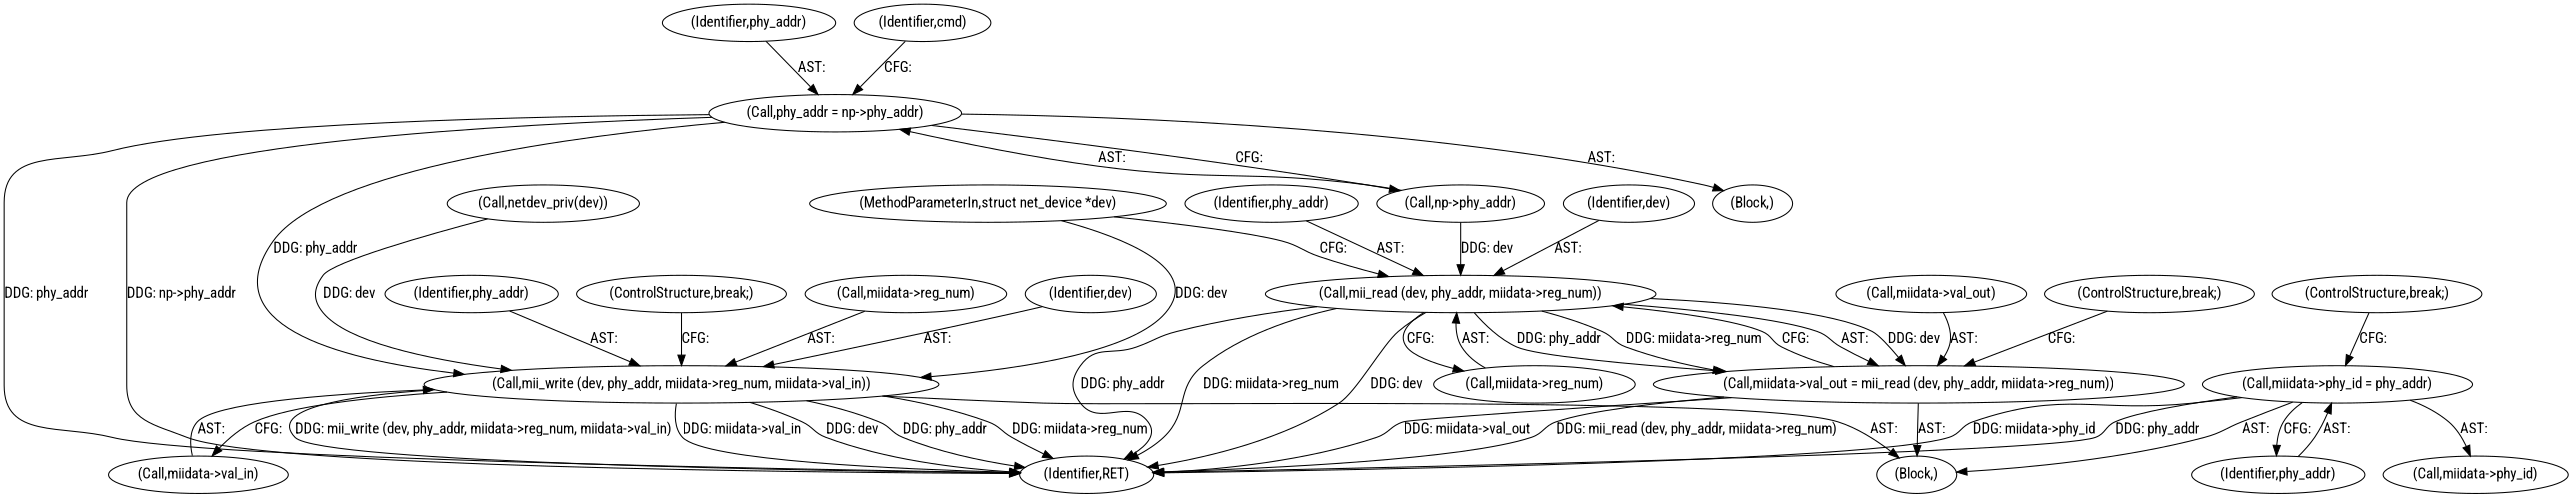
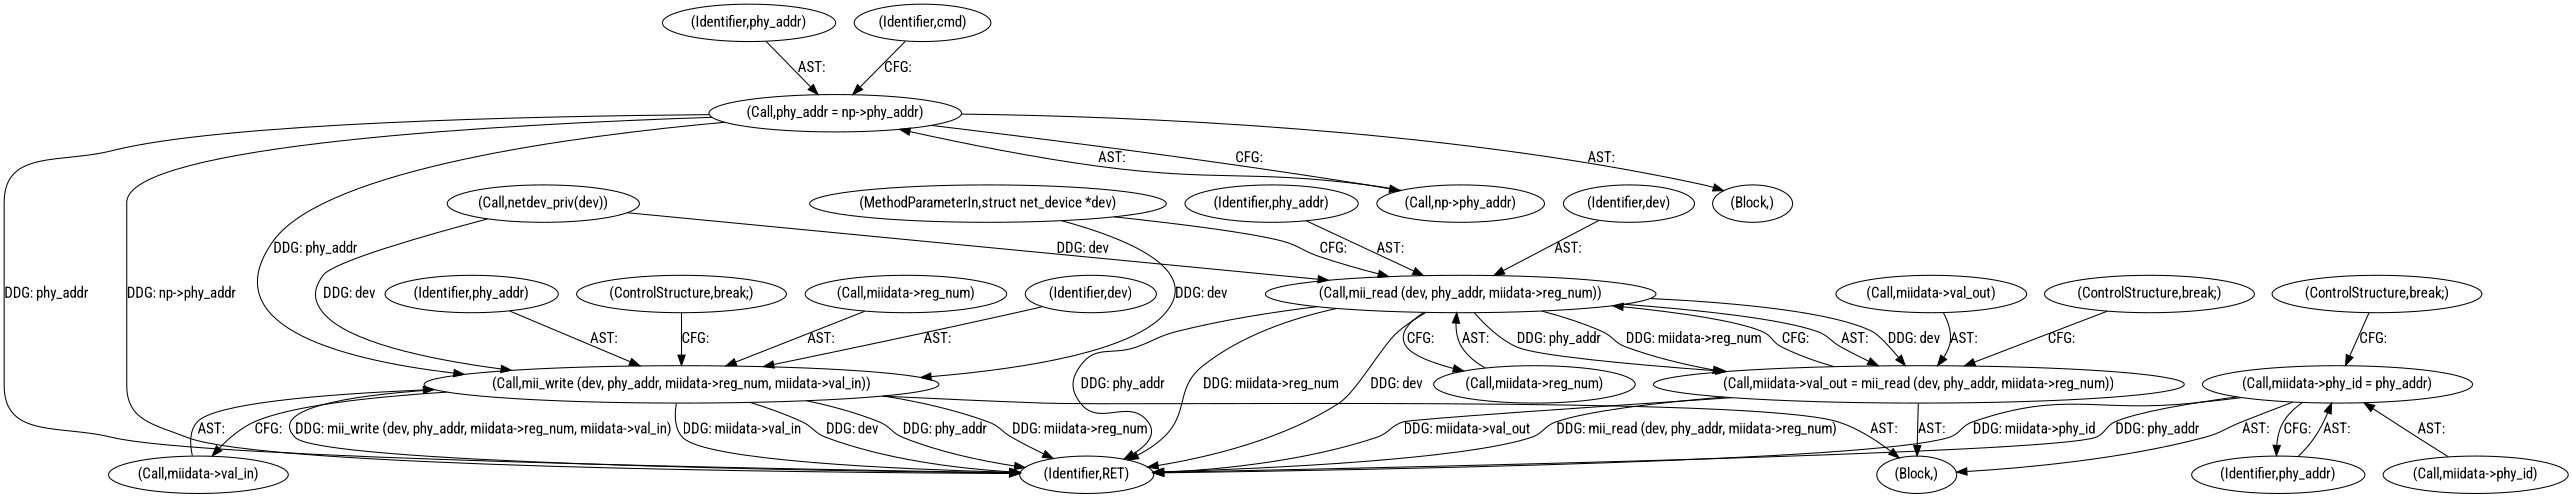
(1461, 244) -> (973, 246)
(2443, 418) -> (2410, 433)
